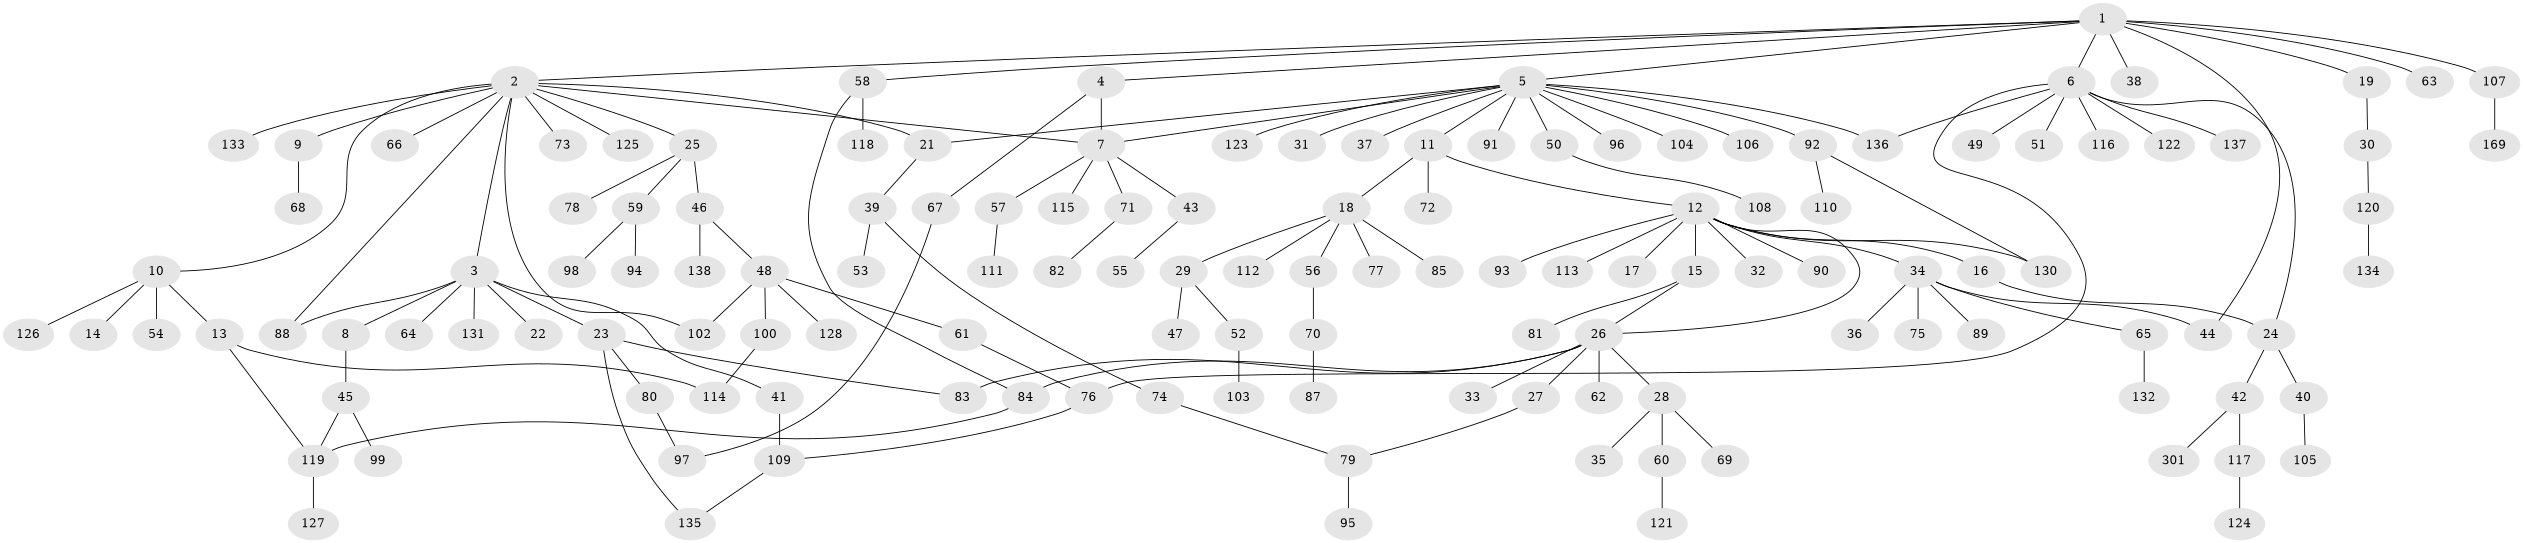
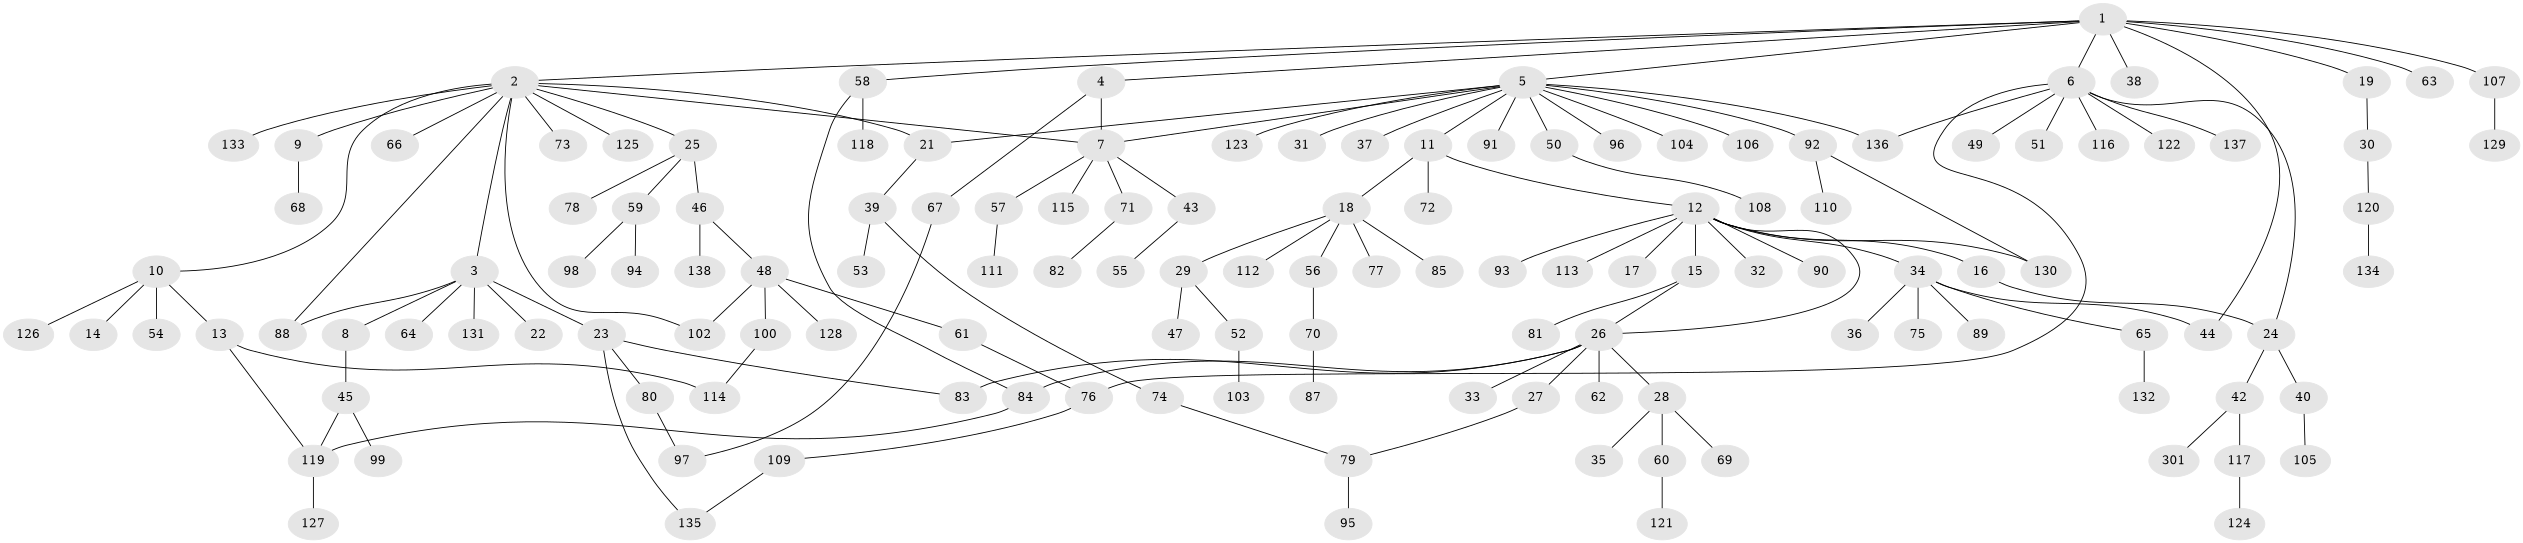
(2495, 145) -> (2495, 145)
(780, 398) -> none
